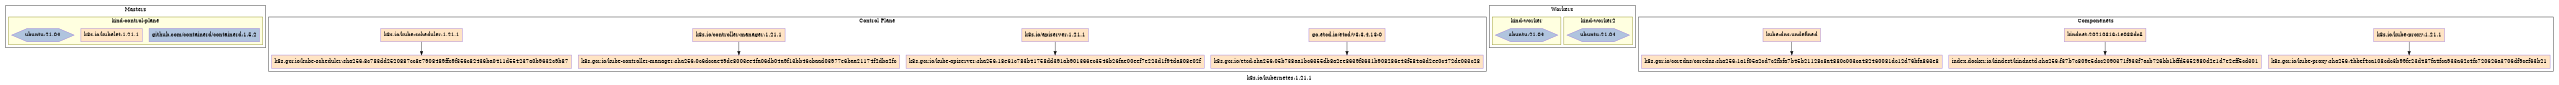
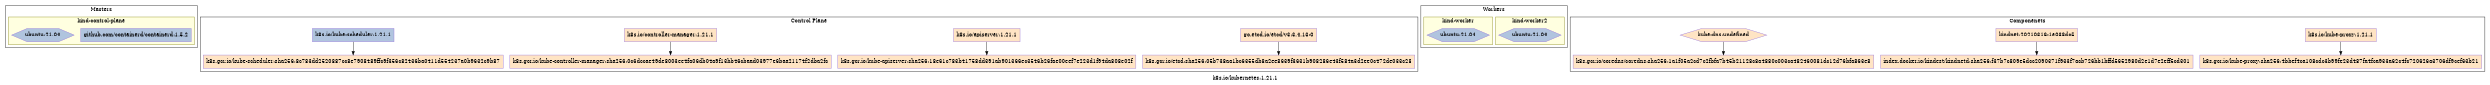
(112, 35) -> none
(422, 35) -> (353, 35)
(1792, 35) -> (1723, 35)
